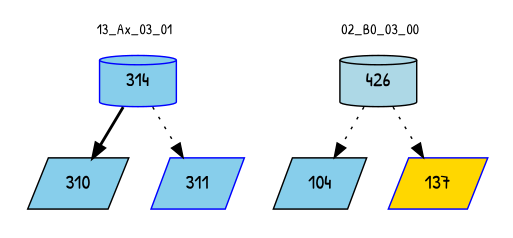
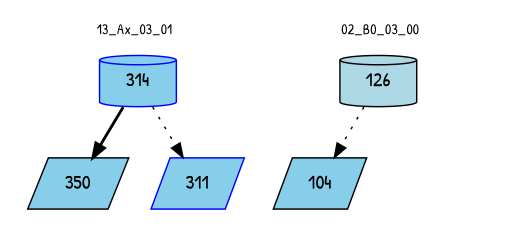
(378, 81) -> (378, 81)
(78, 183) -> (78, 183)
(438, 183) -> none
